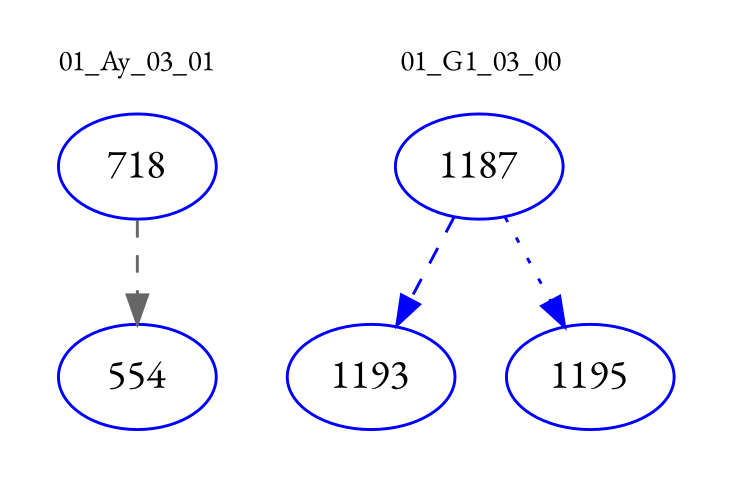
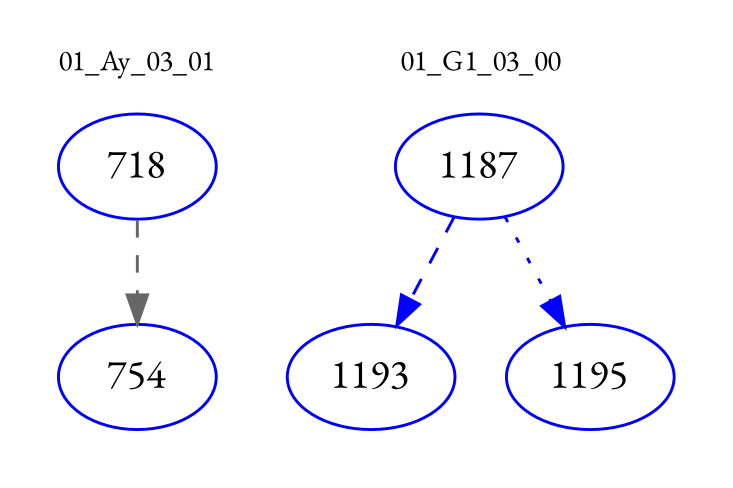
(137, 377) -> (137, 377)
